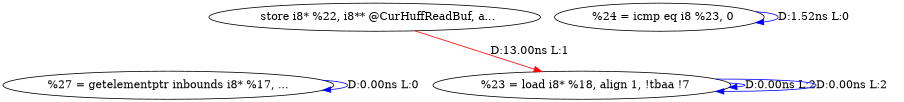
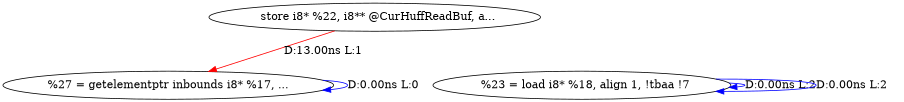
(659, 17) -> none
(475, 50) -> (275, 50)
